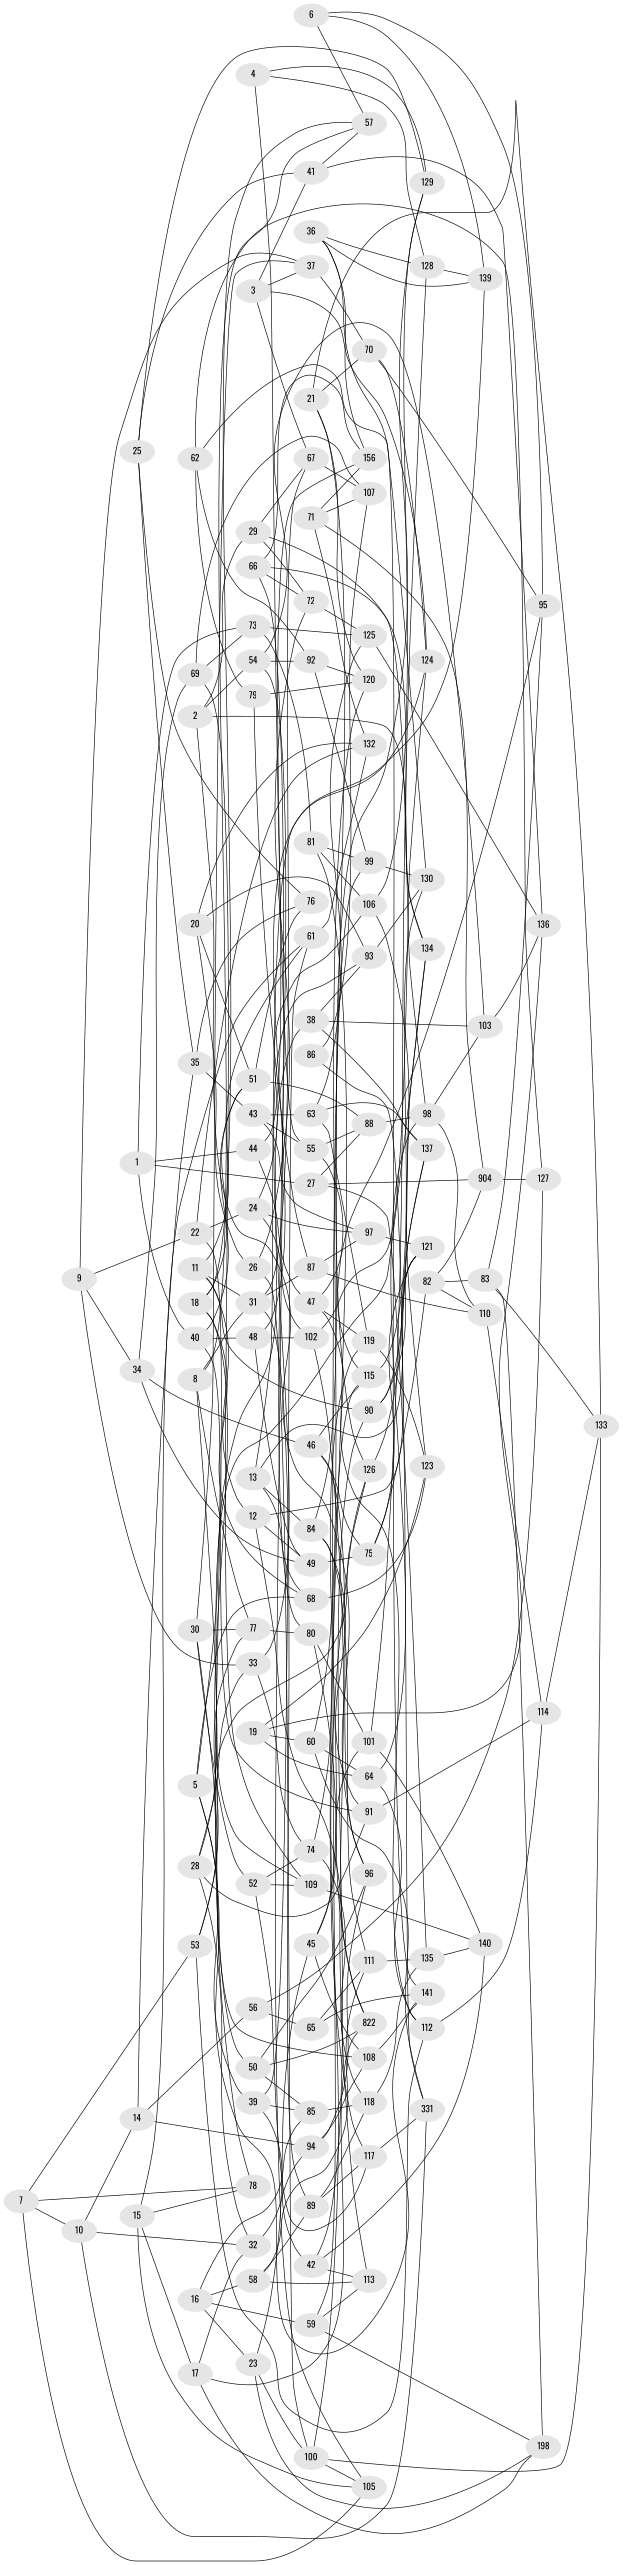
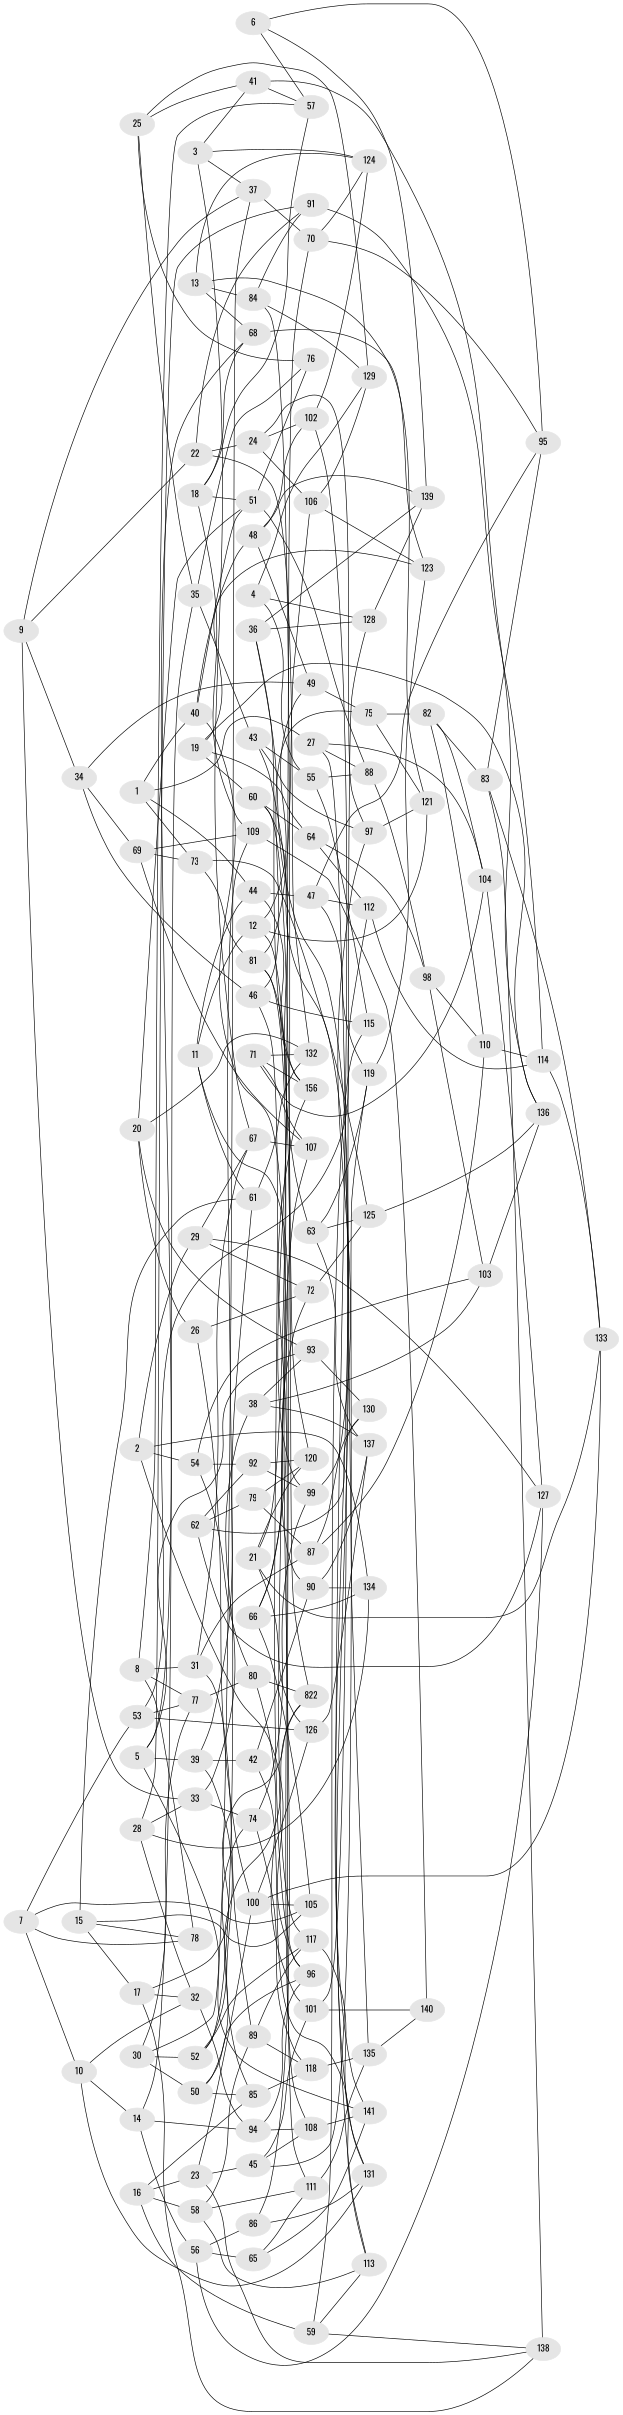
(401, 725) -> (398, 1328)
(406, 1130) -> none
(485, 1179) -> (485, 880)
(231, 1290) -> (212, 970)
(427, 2110) -> (369, 2175)
(444, 2128) -> none
none -> (221, 2239)
(543, 2447) -> (543, 2349)
